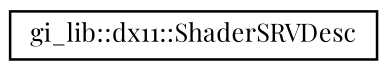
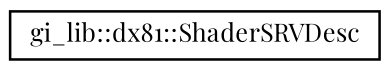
(194, 35) -> (195, 35)
